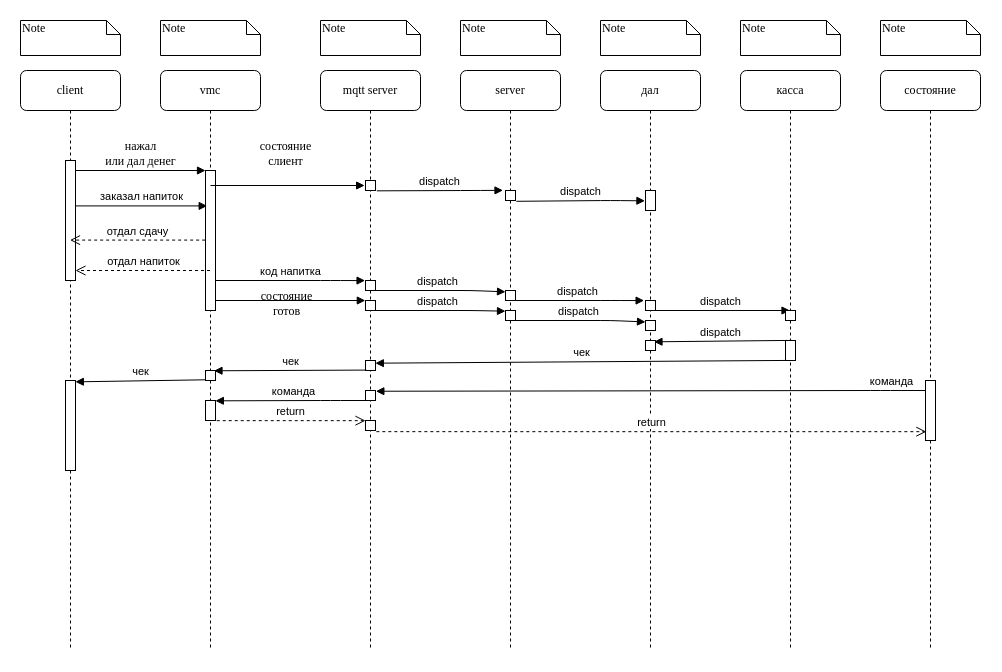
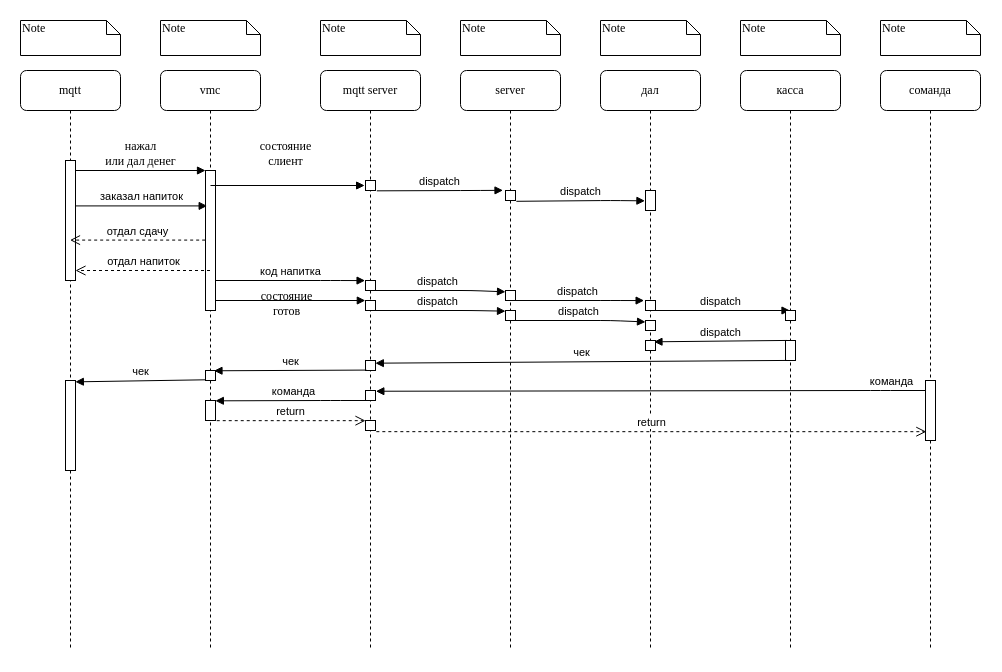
(71, 91) -> (71, 91)
(931, 91) -> (931, 91)
